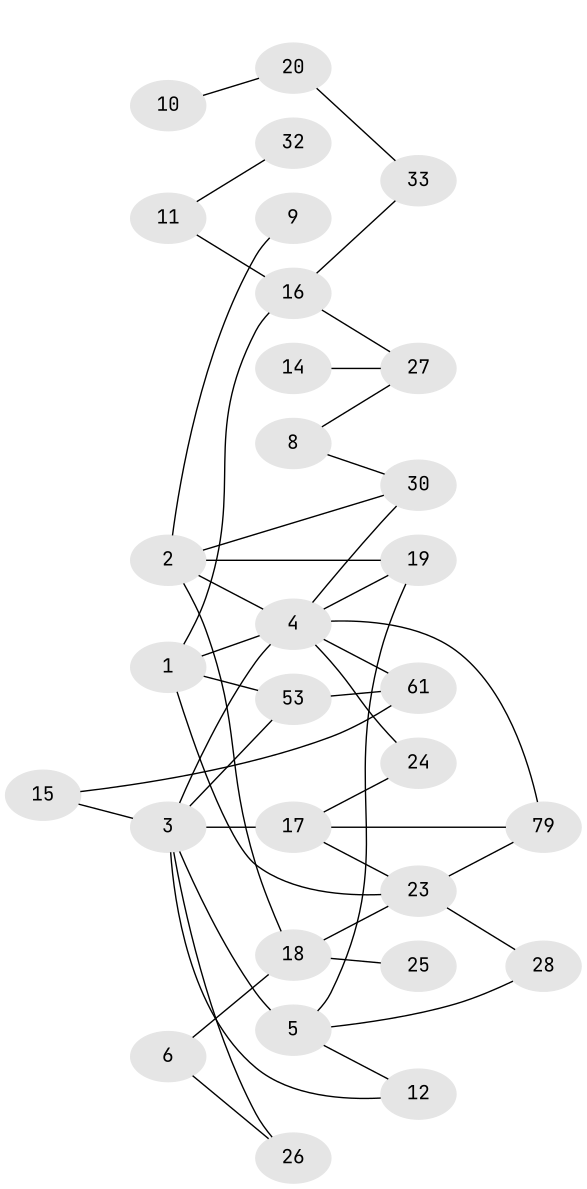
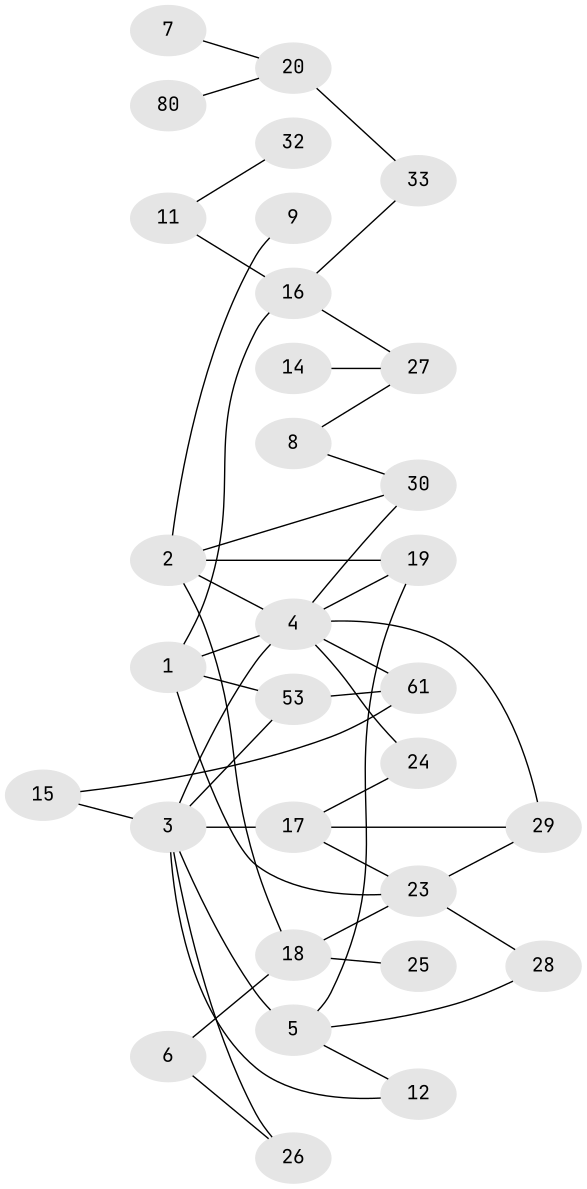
none -> (168, 31)
(168, 106) -> (168, 106)
(544, 827) -> (544, 827)
